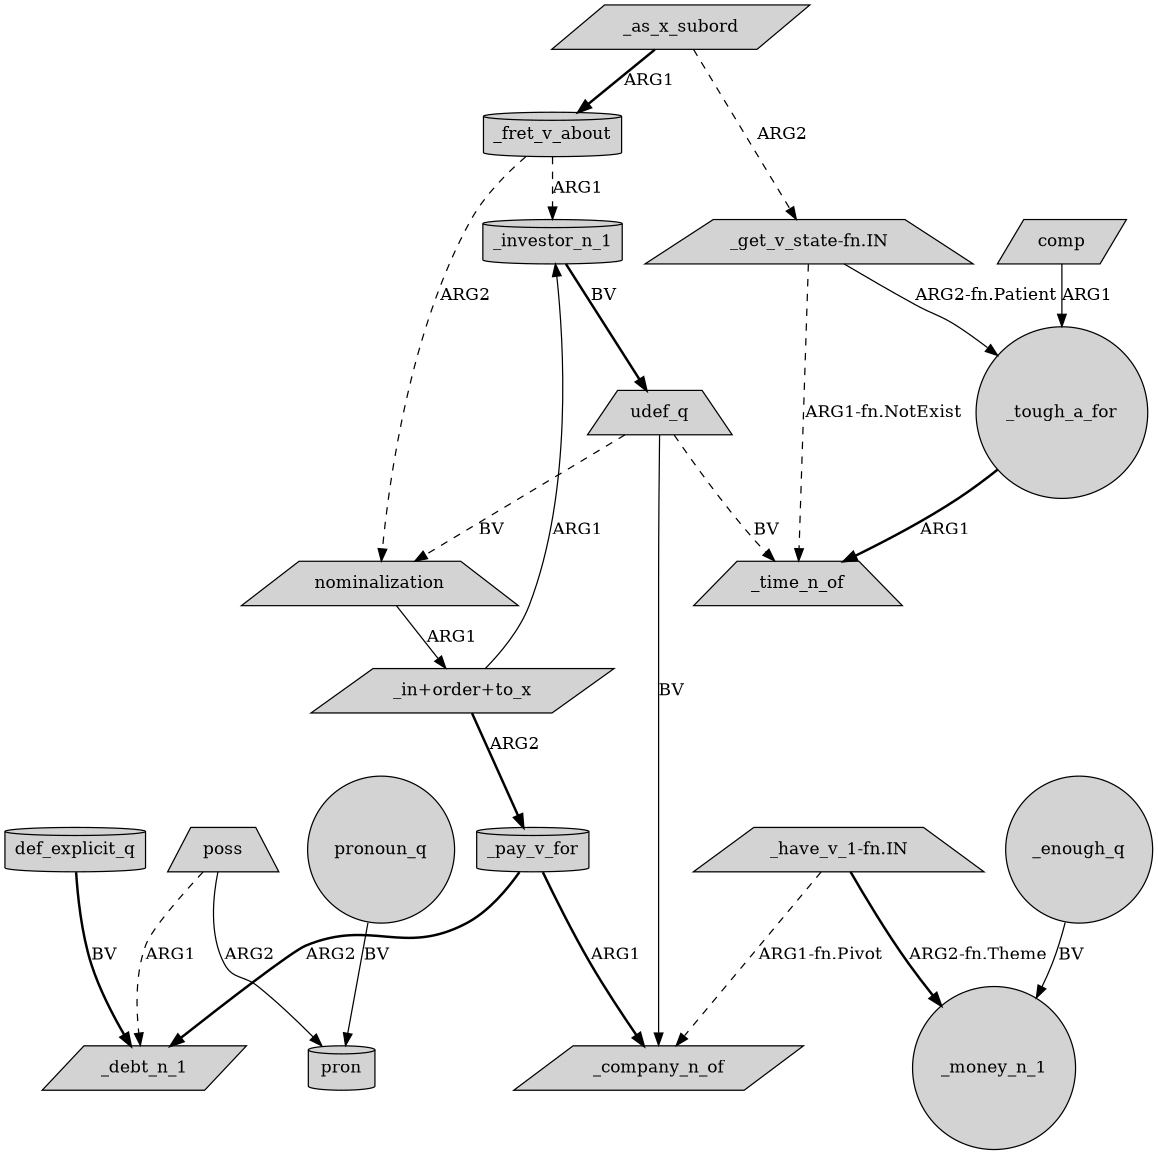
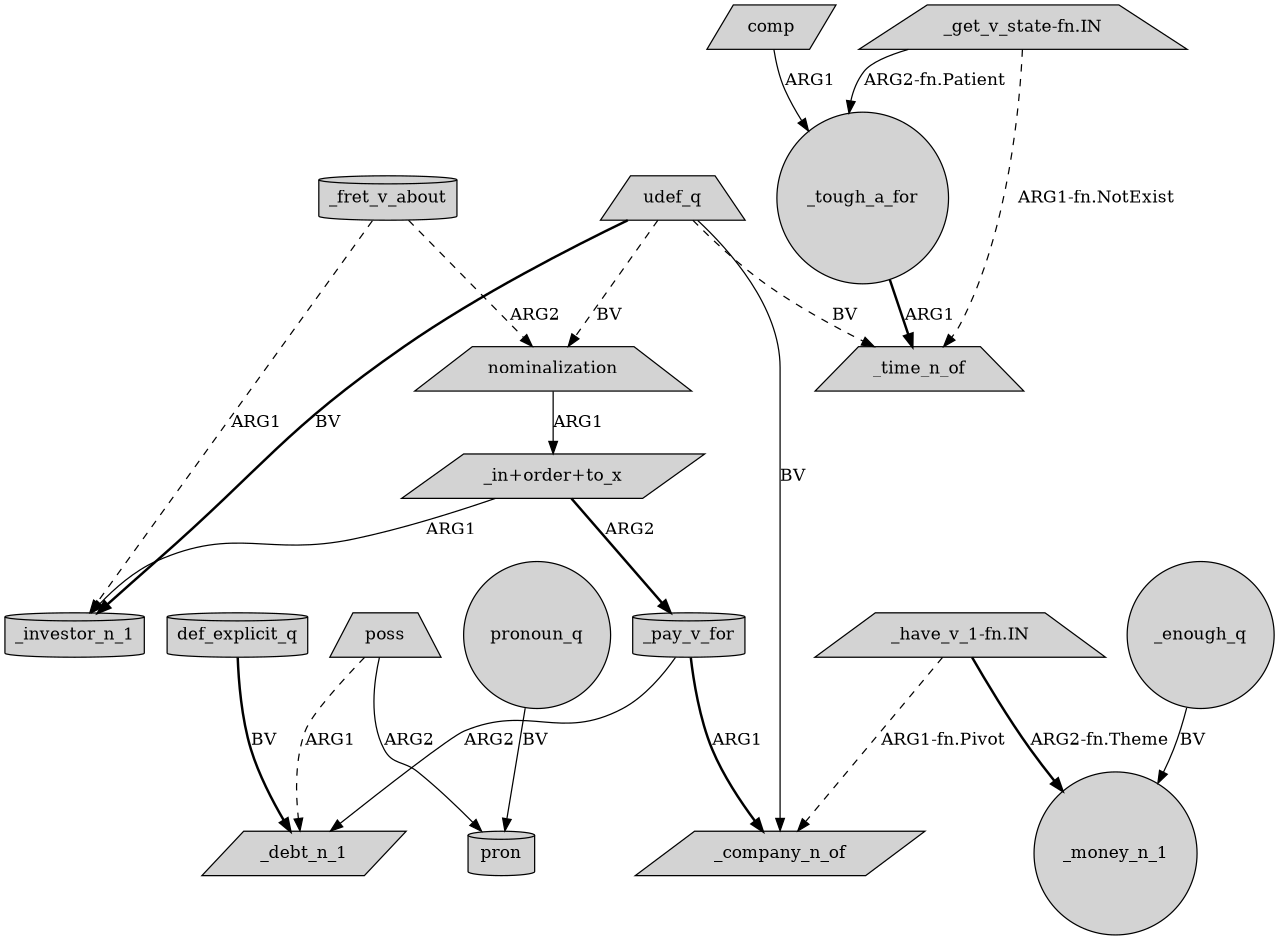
(681, 27) -> none
(603, 322) -> (349, 387)
(346, 936) -> (504, 721)
